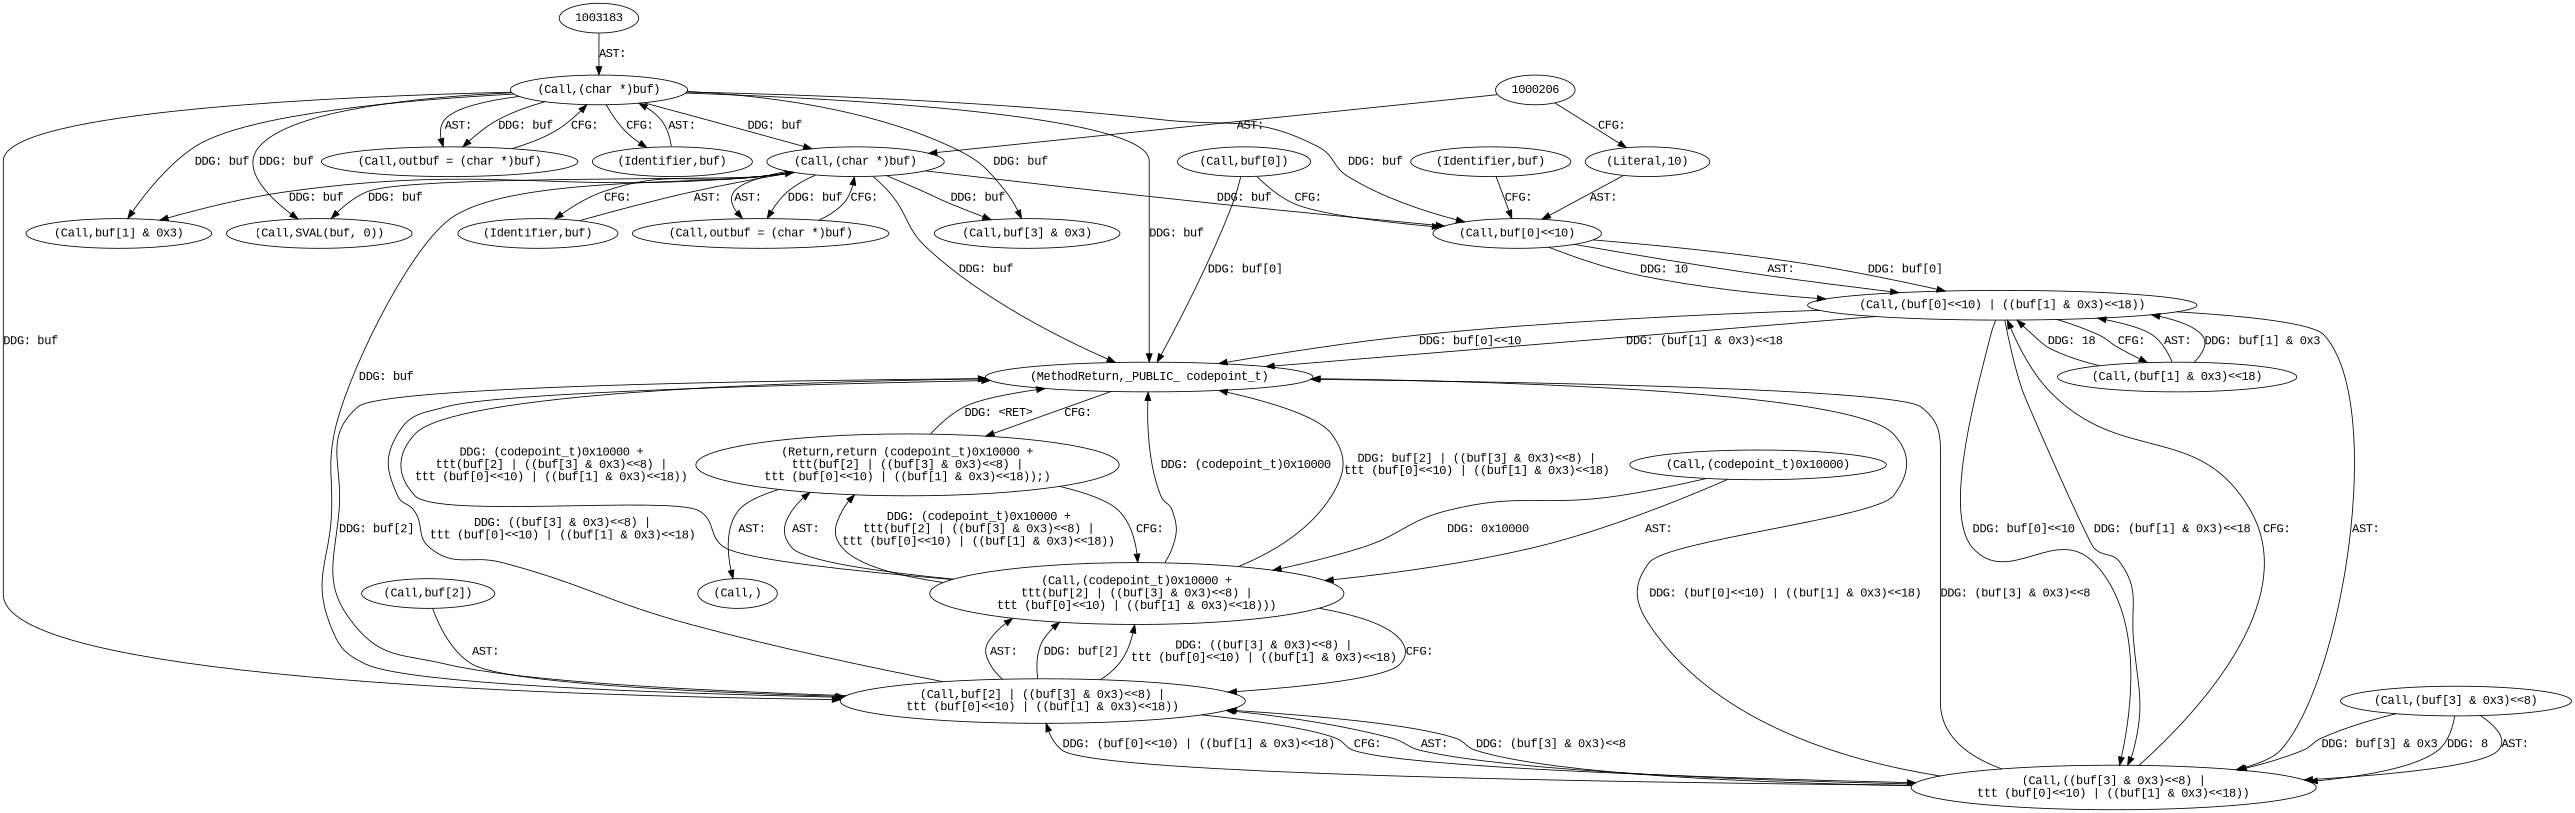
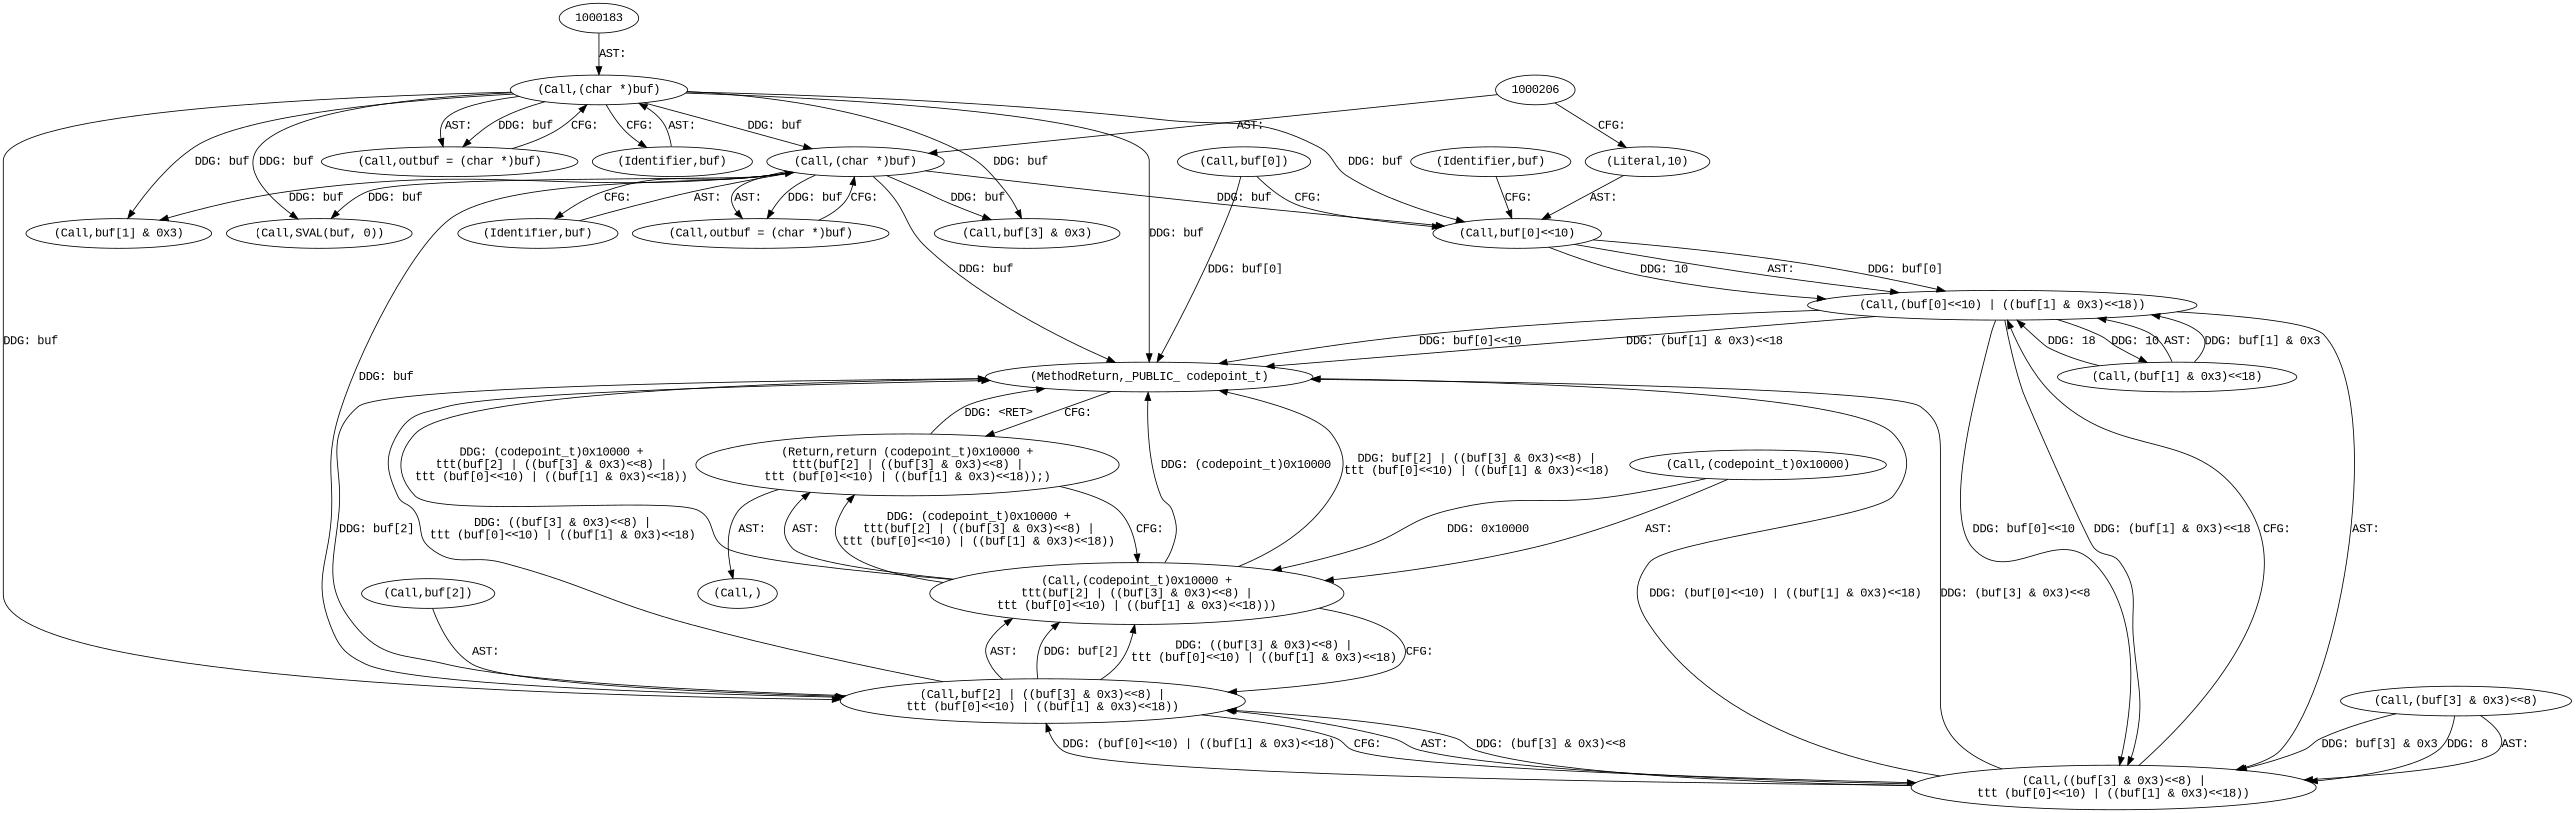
(599, 18) -> (599, 18)
(2135, 341) -> (2135, 341)
